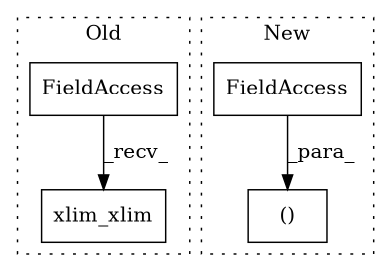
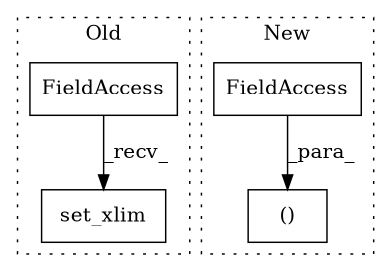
(104, 216) -> (104, 216)
